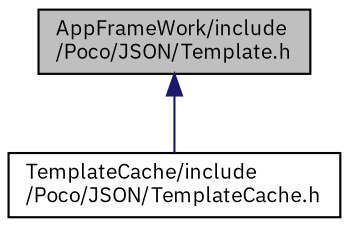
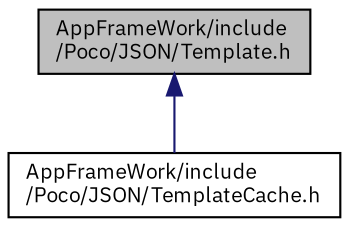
(174, 185) -> (174, 185)
